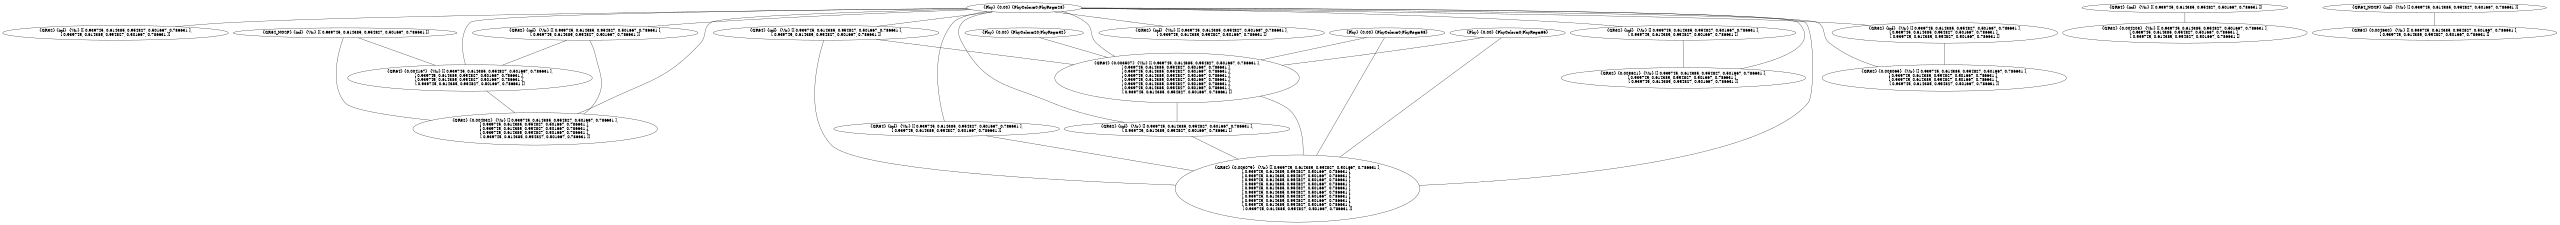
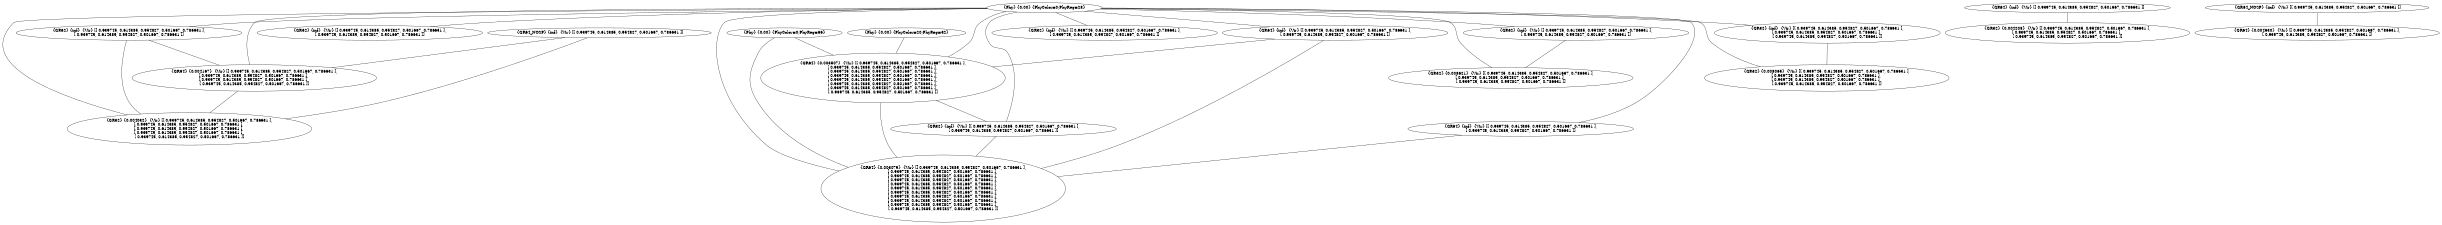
(1387, 33) -> none
